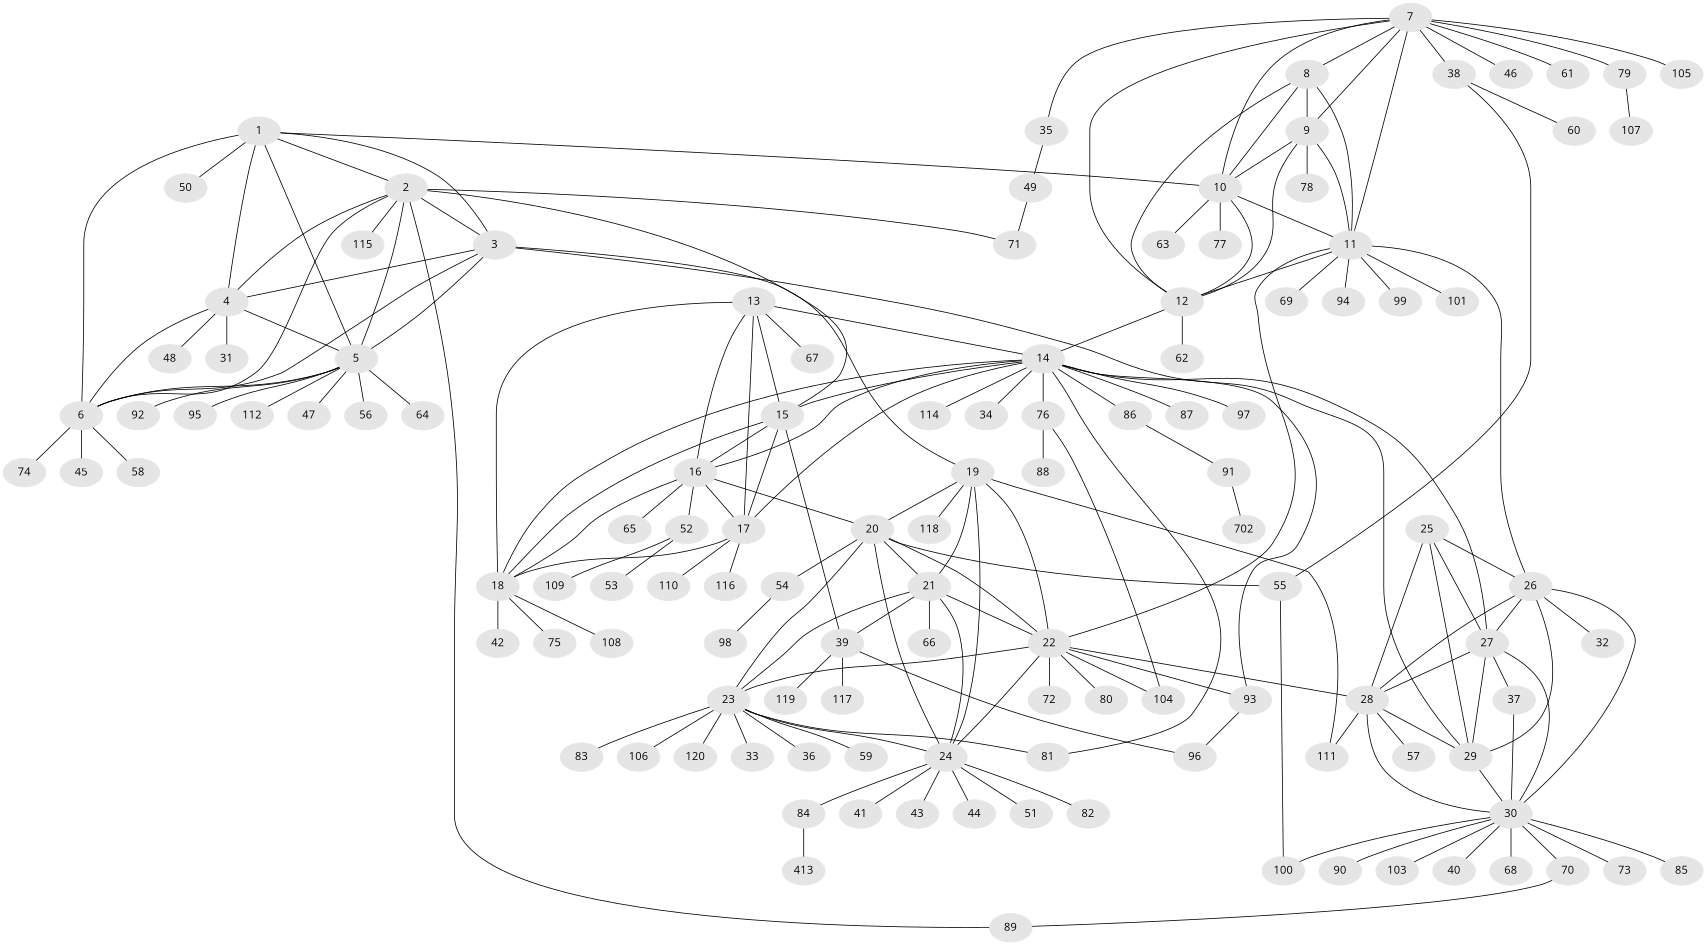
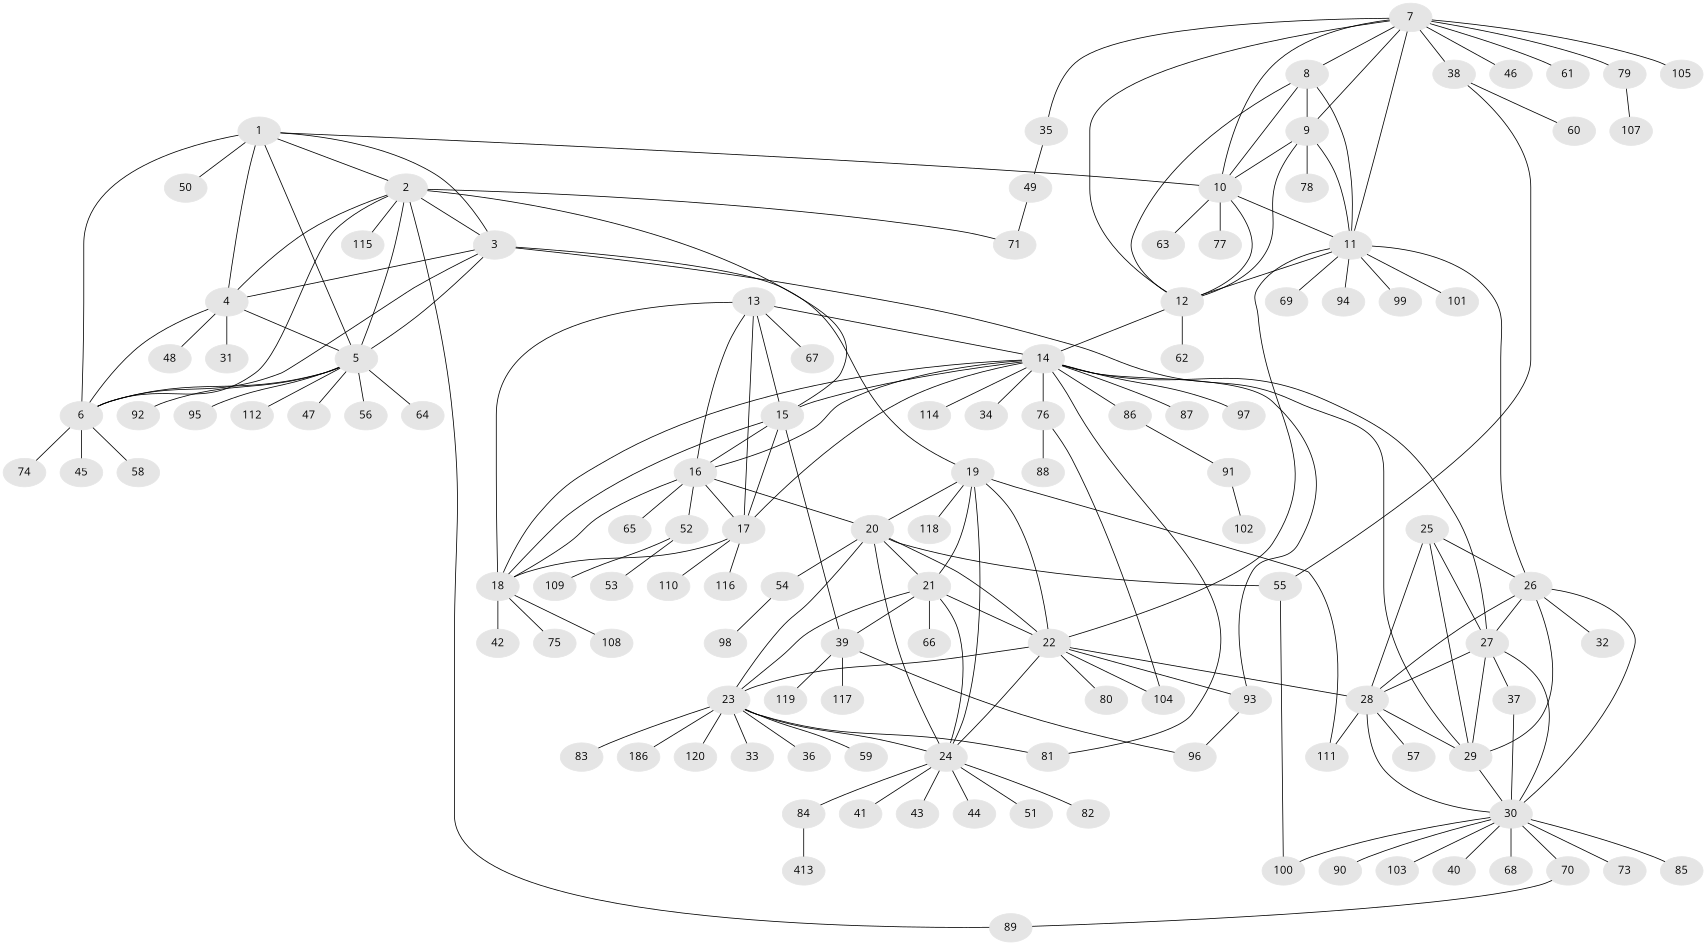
(1244, 529) -> (1244, 529)
(1049, 700) -> none
(639, 757) -> (639, 757)
